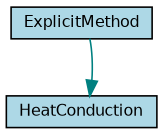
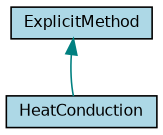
(92, 60) -> (71, 75)
